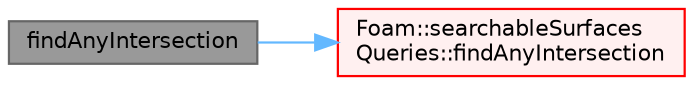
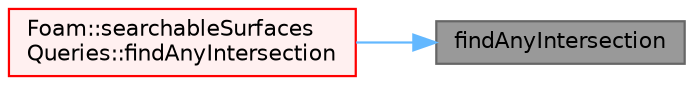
(286, 43) -> (385, 43)
